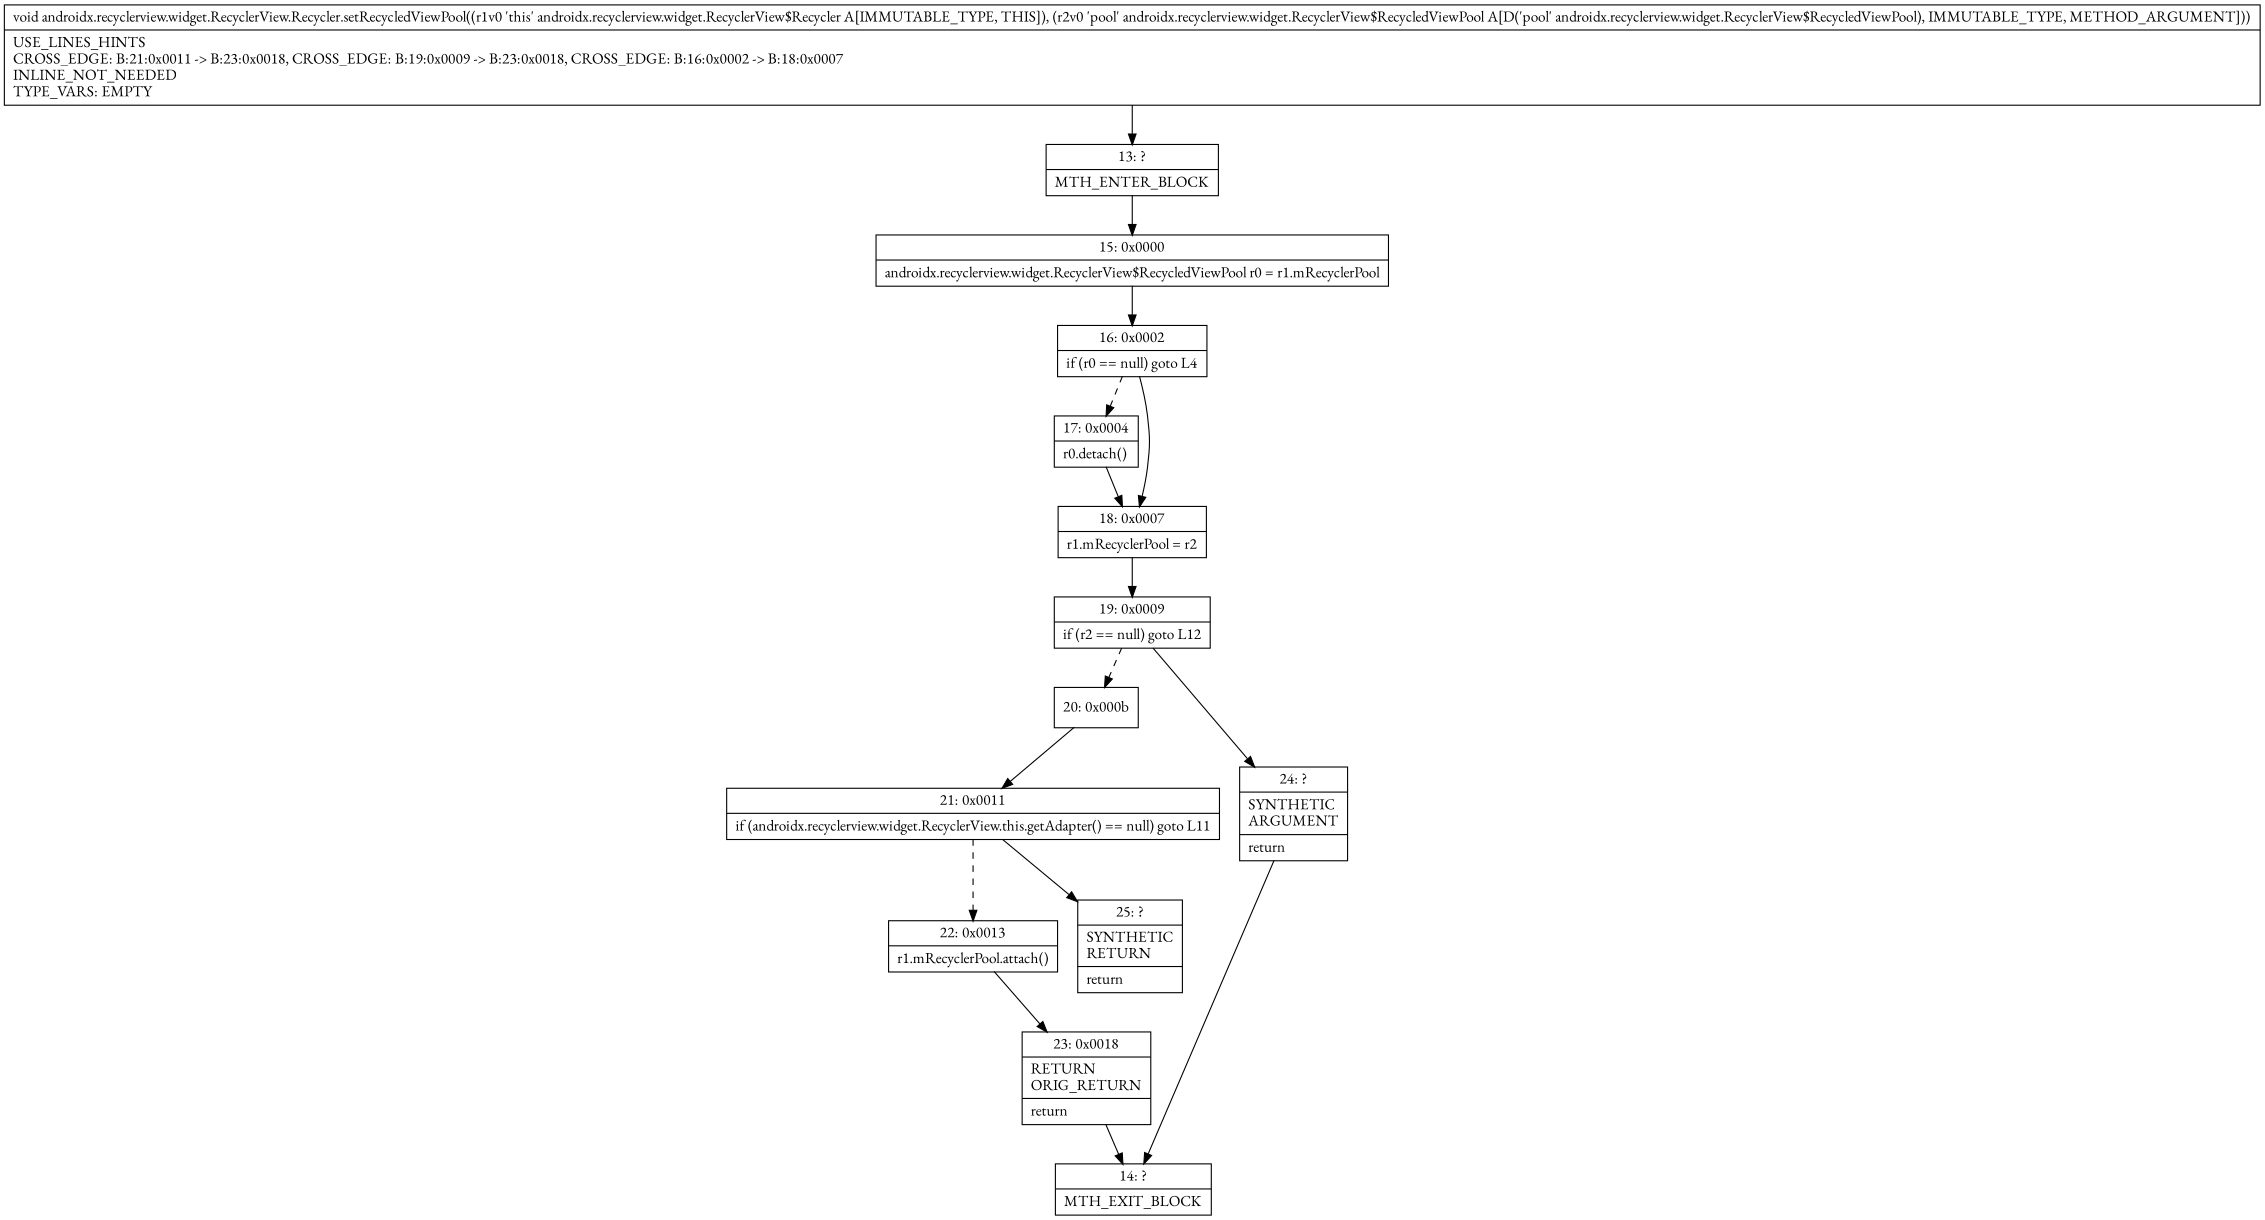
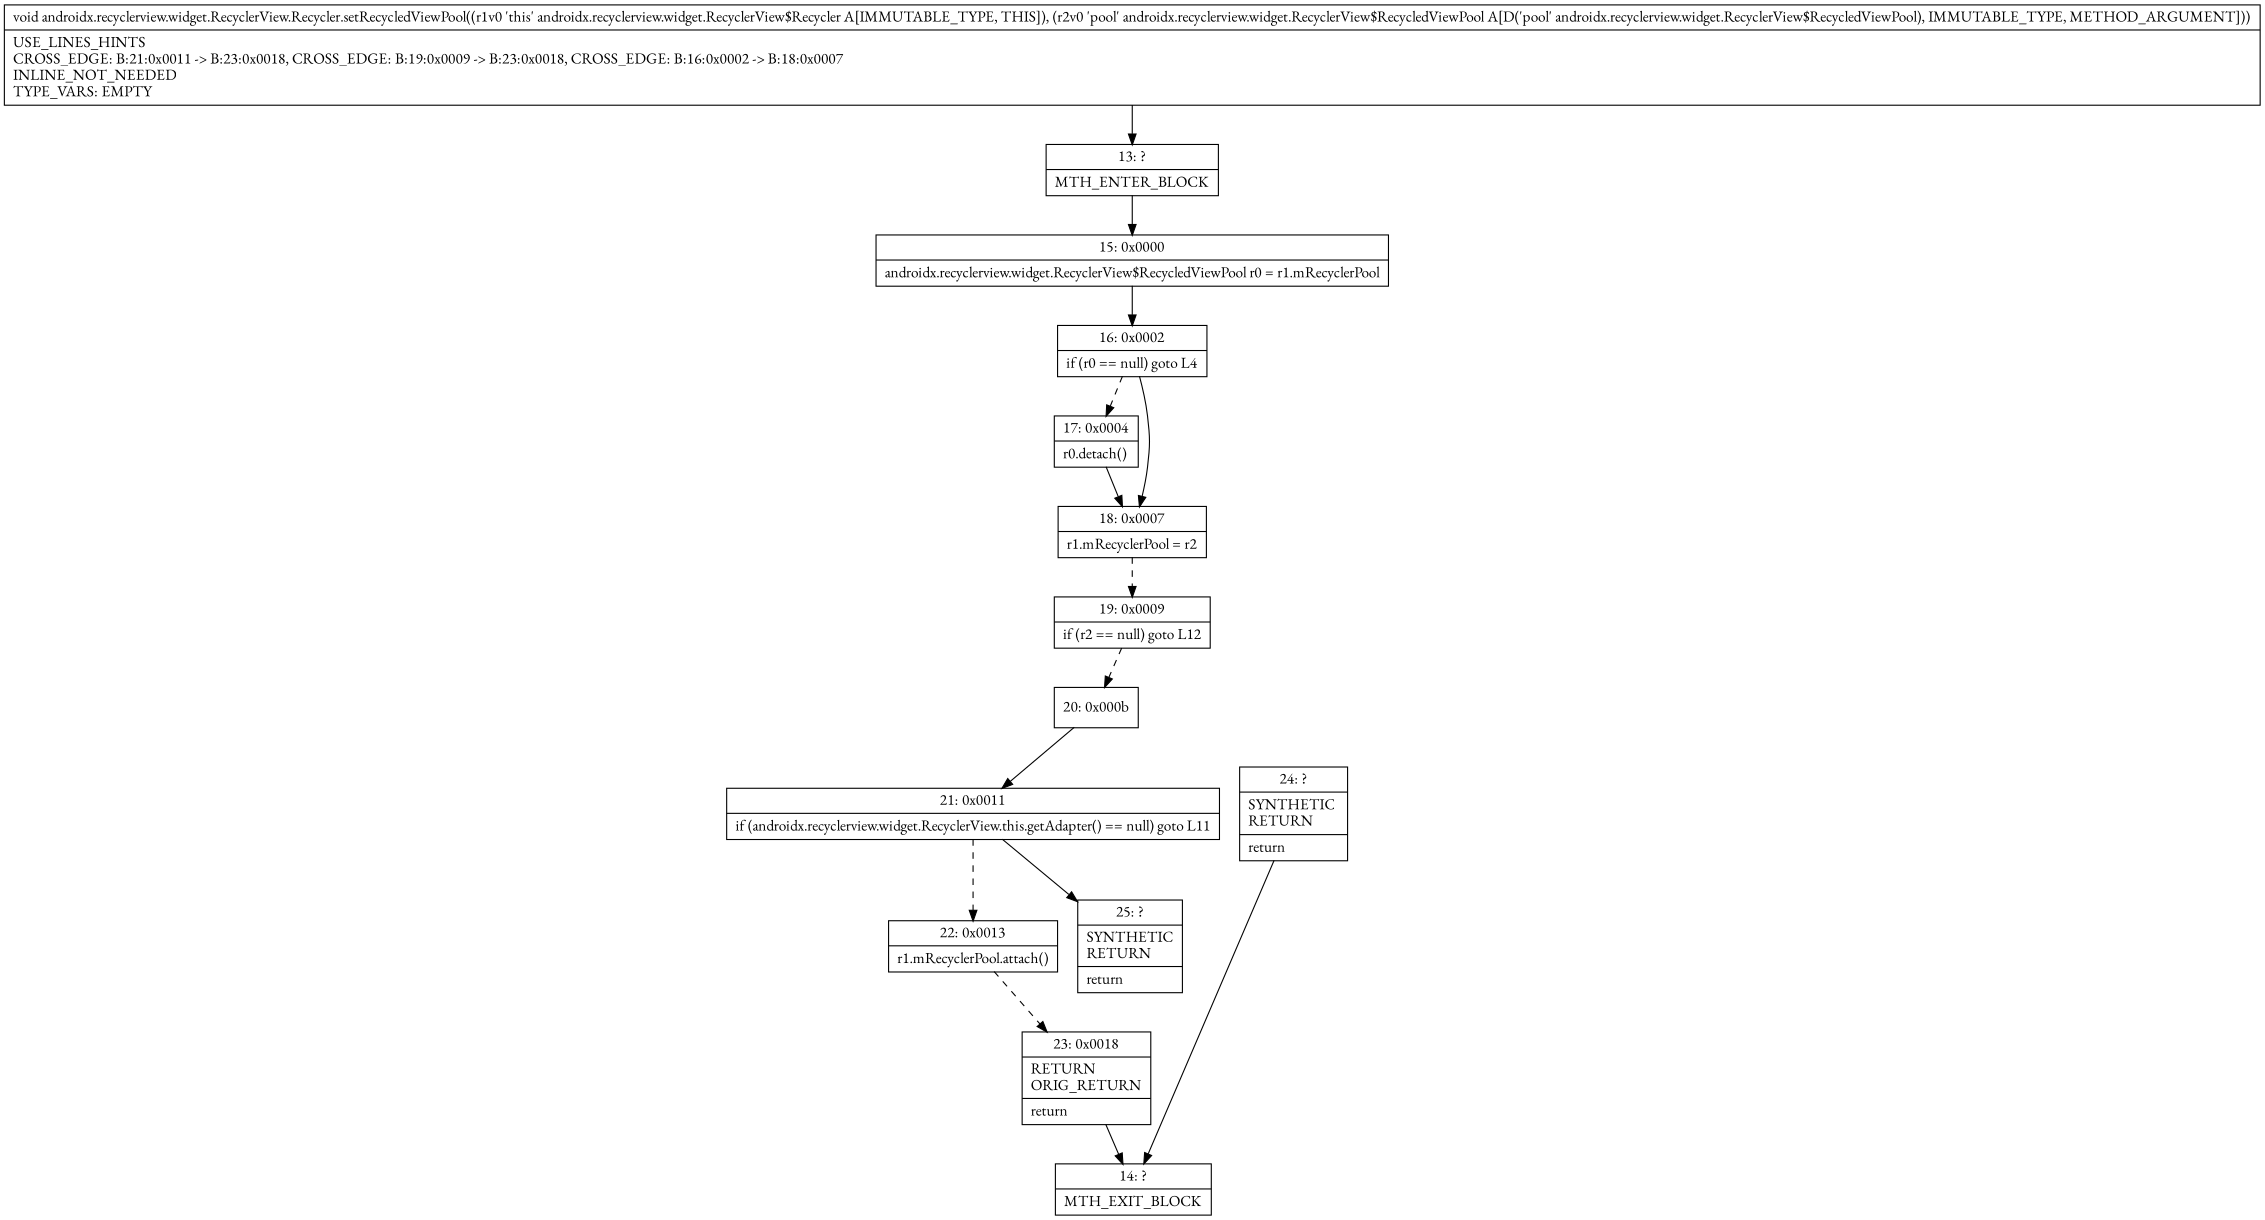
(1132, 572) -> (1132, 572)
(1200, 703) -> none
(1294, 821) -> (1281, 821)
(1017, 998) -> (1017, 998)
